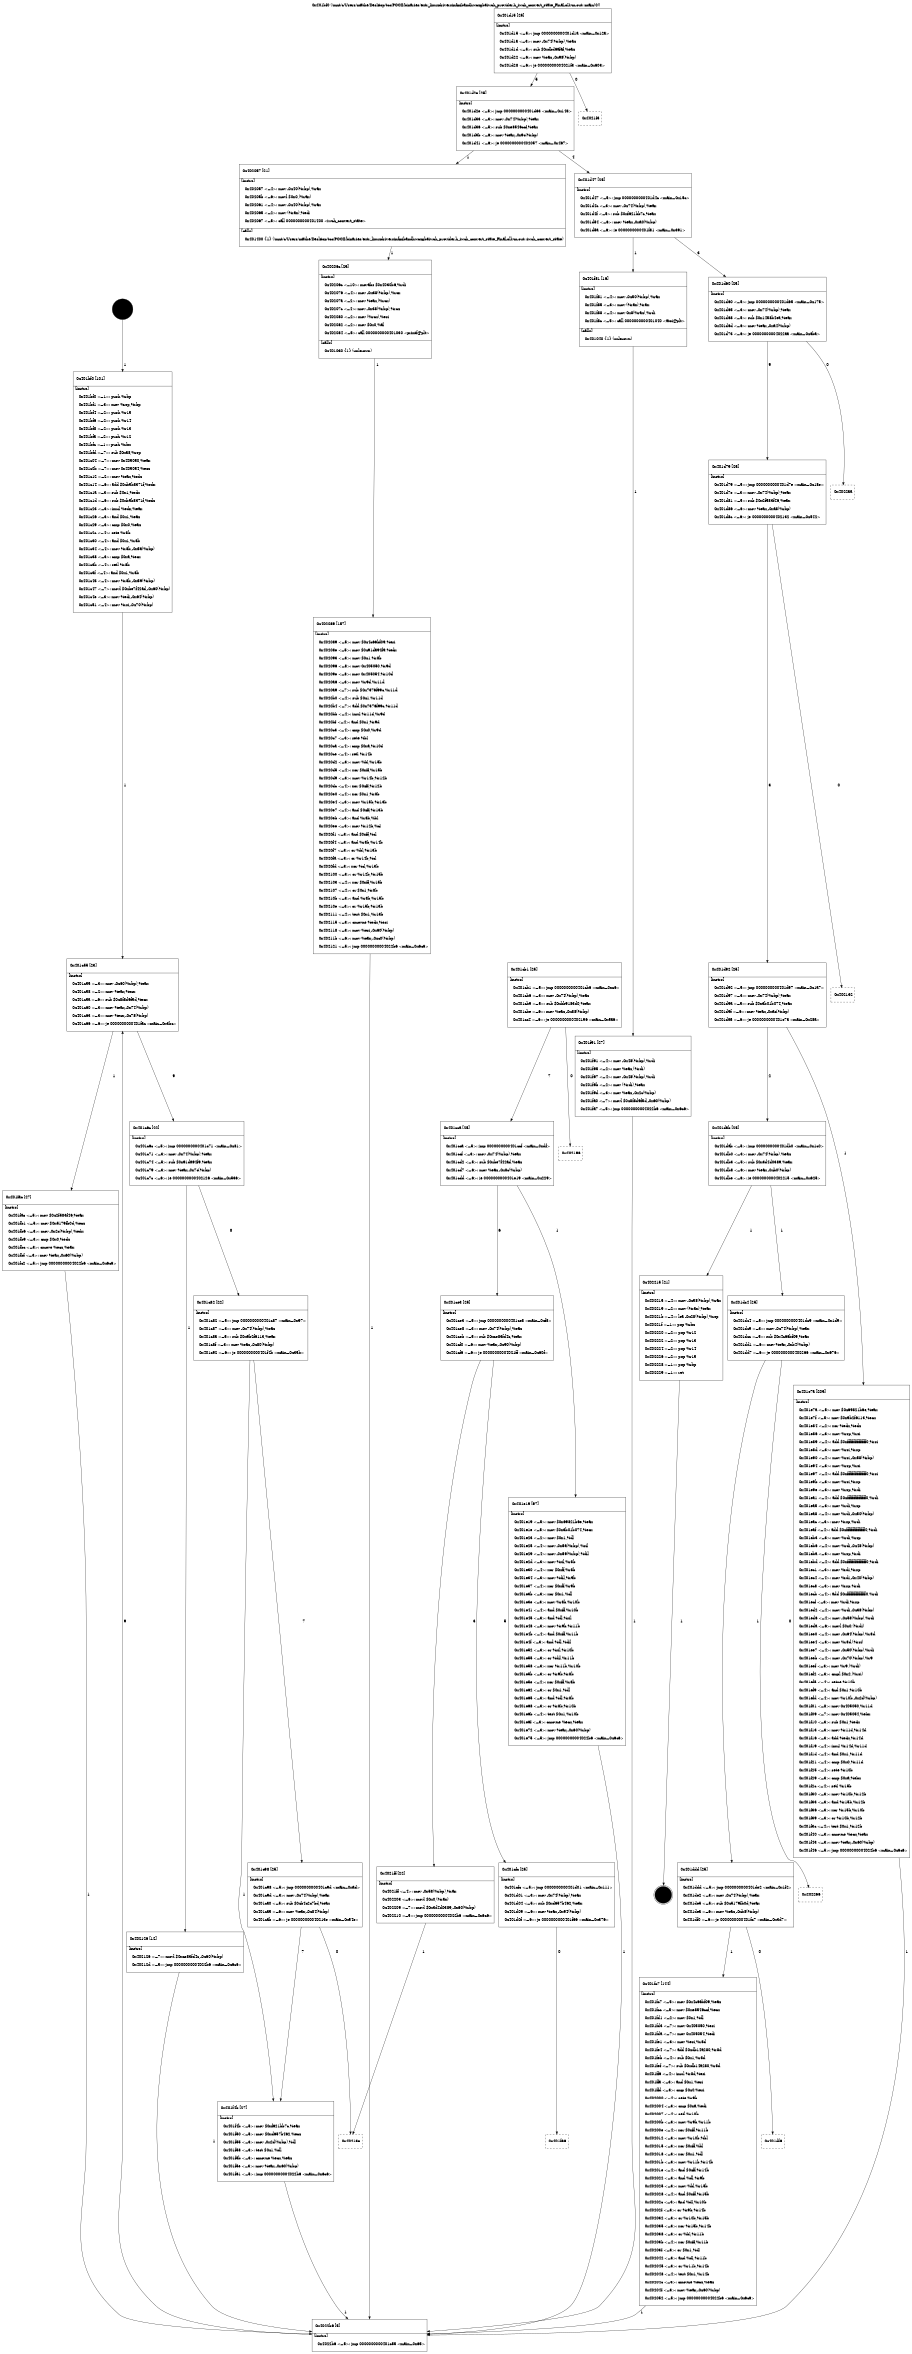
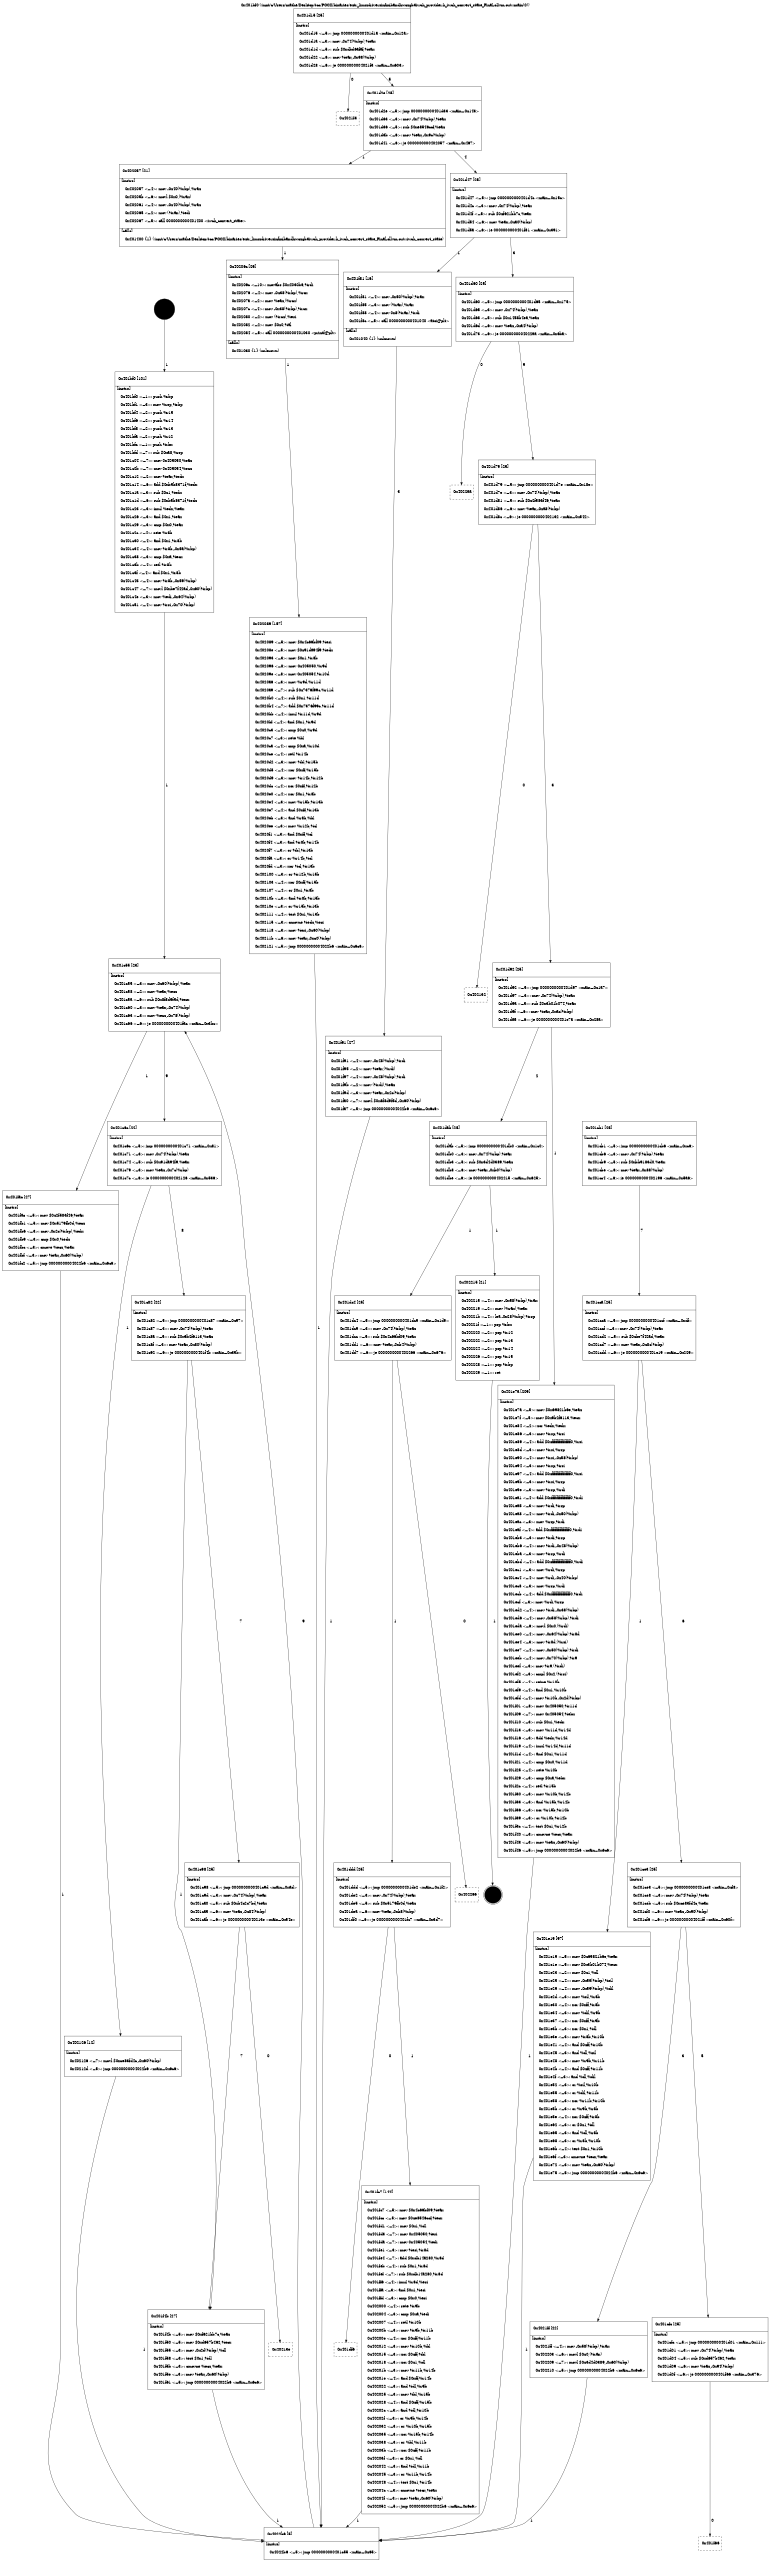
(635, 492) -> (398, 492)
(571, 1153) -> none
(390, 2027) -> (531, 2517)
